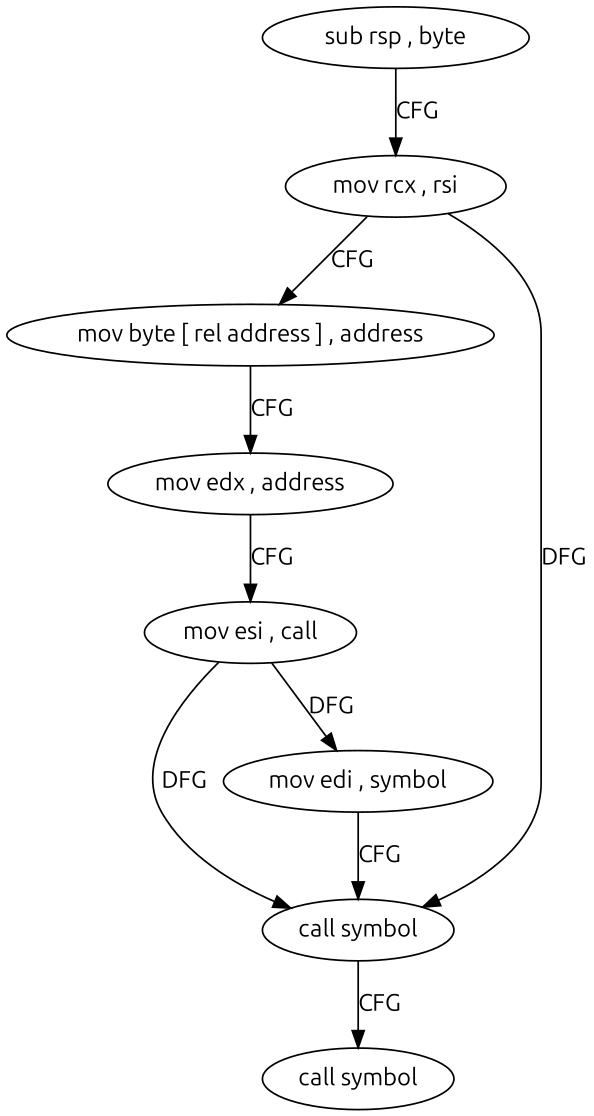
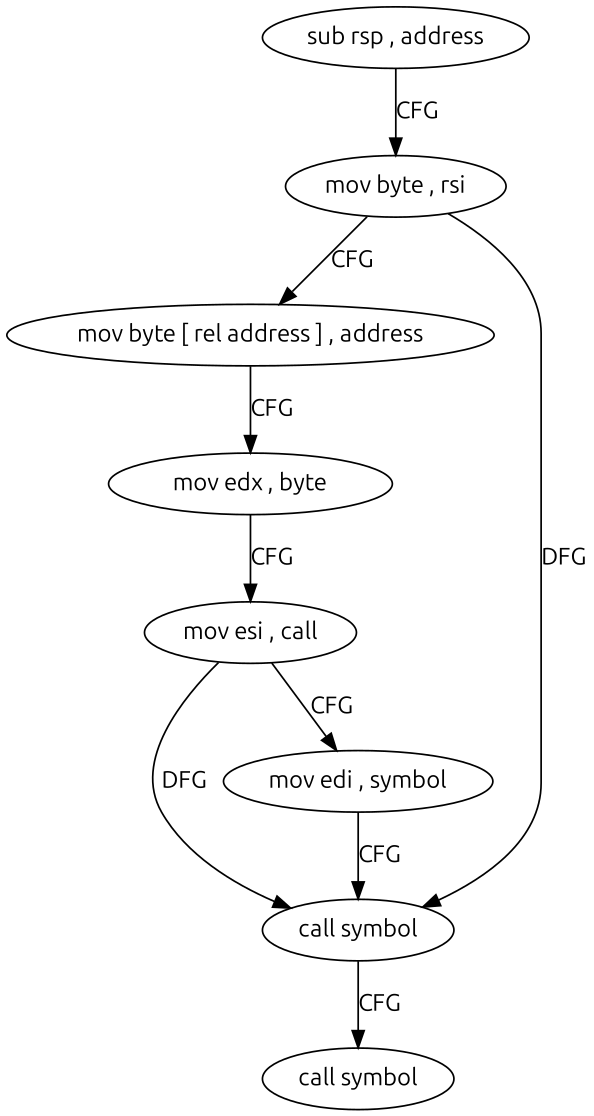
(396, 38) -> (396, 38)
(396, 186) -> (396, 186)
(250, 484) -> (250, 484)
(332, 707) -> (332, 707)
